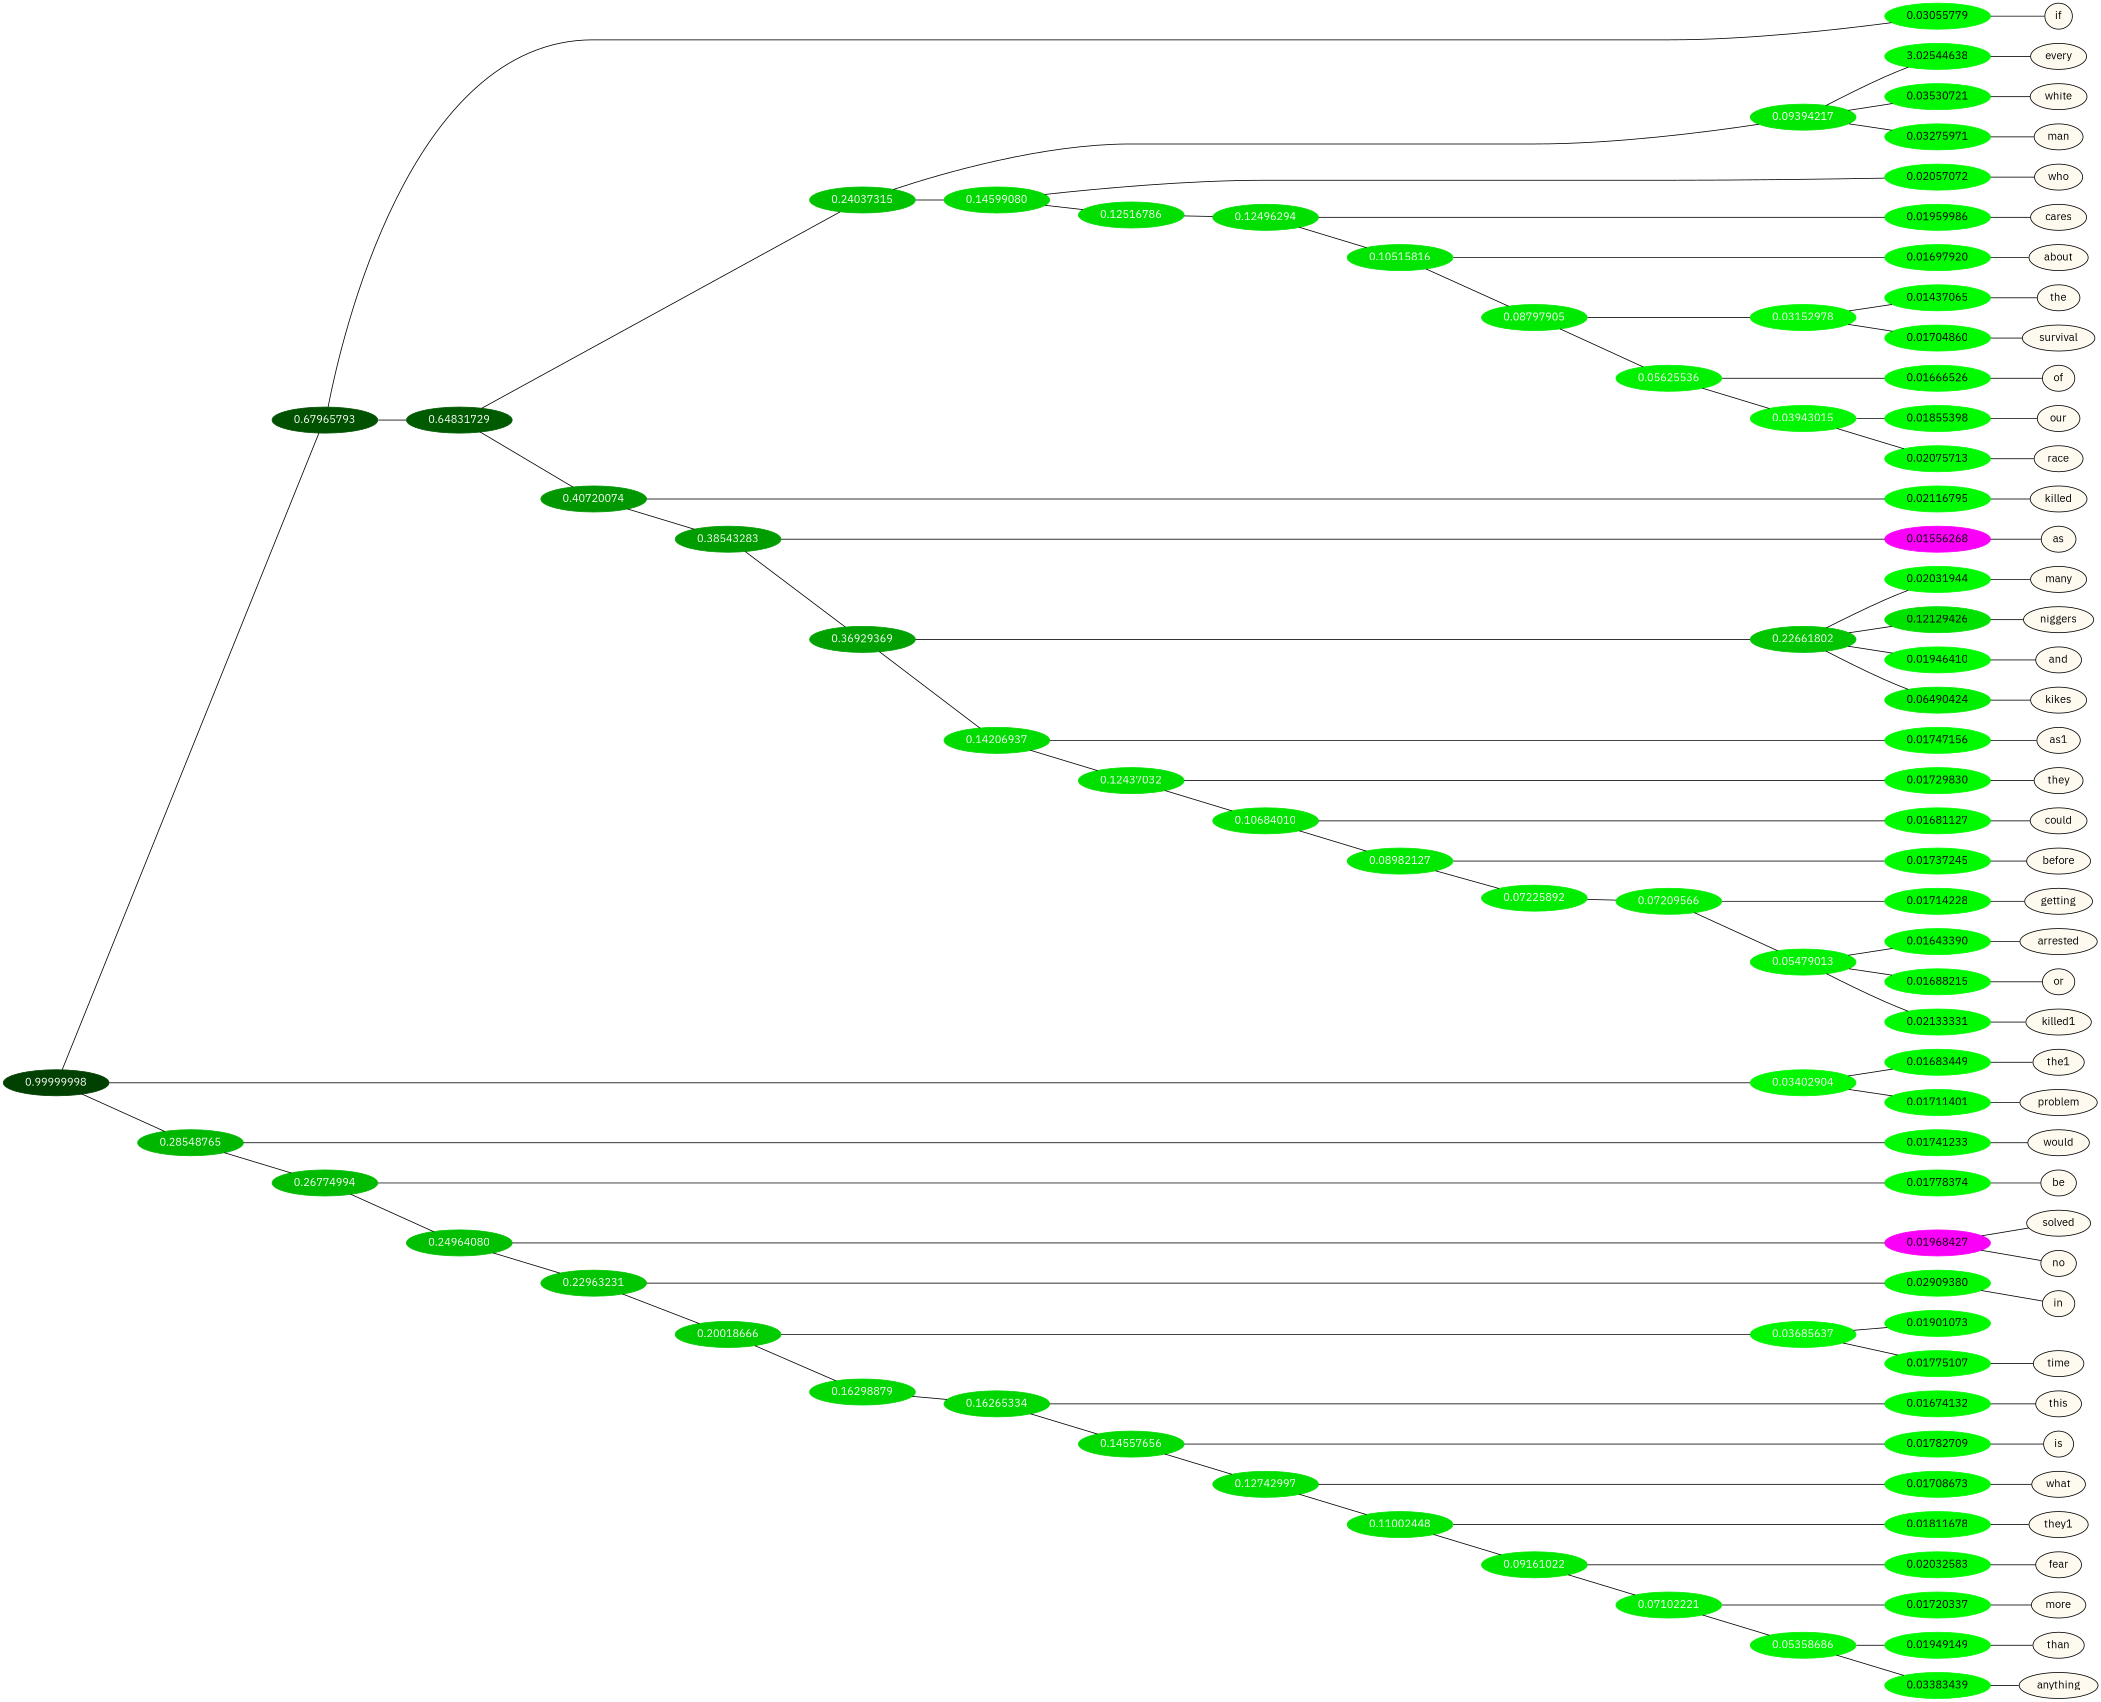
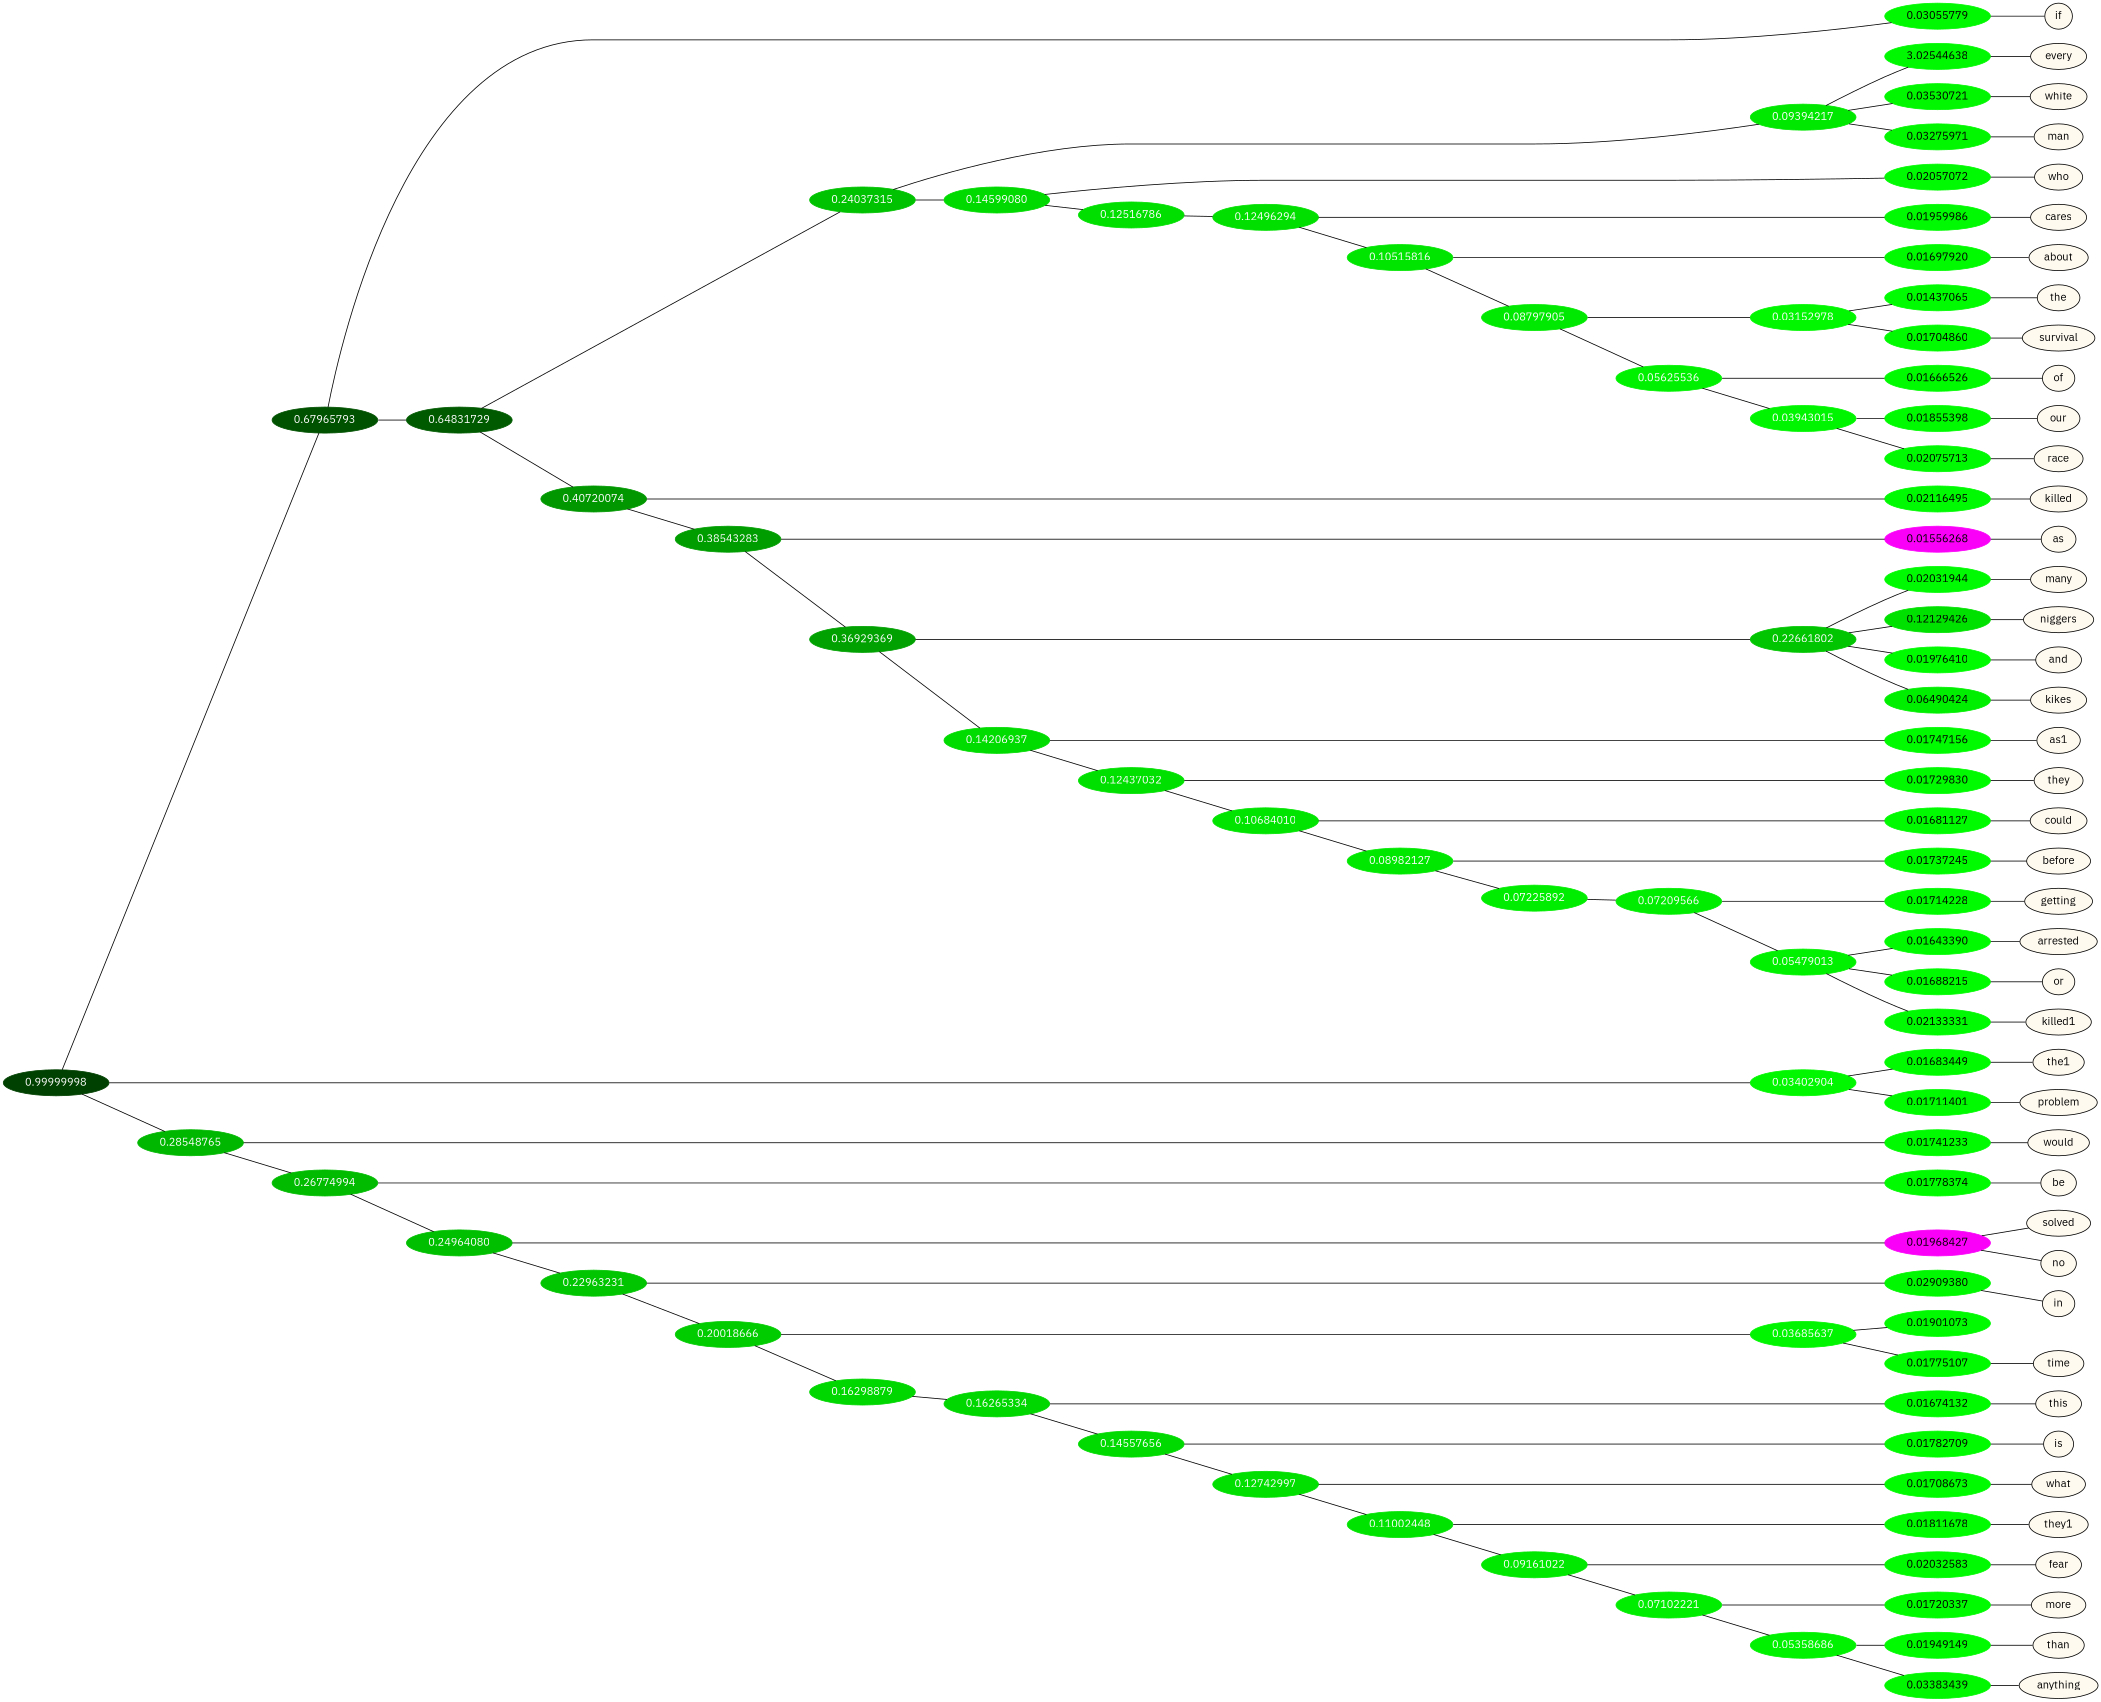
(1938, 499) -> (1938, 499)
(1938, 660) -> (1938, 660)
